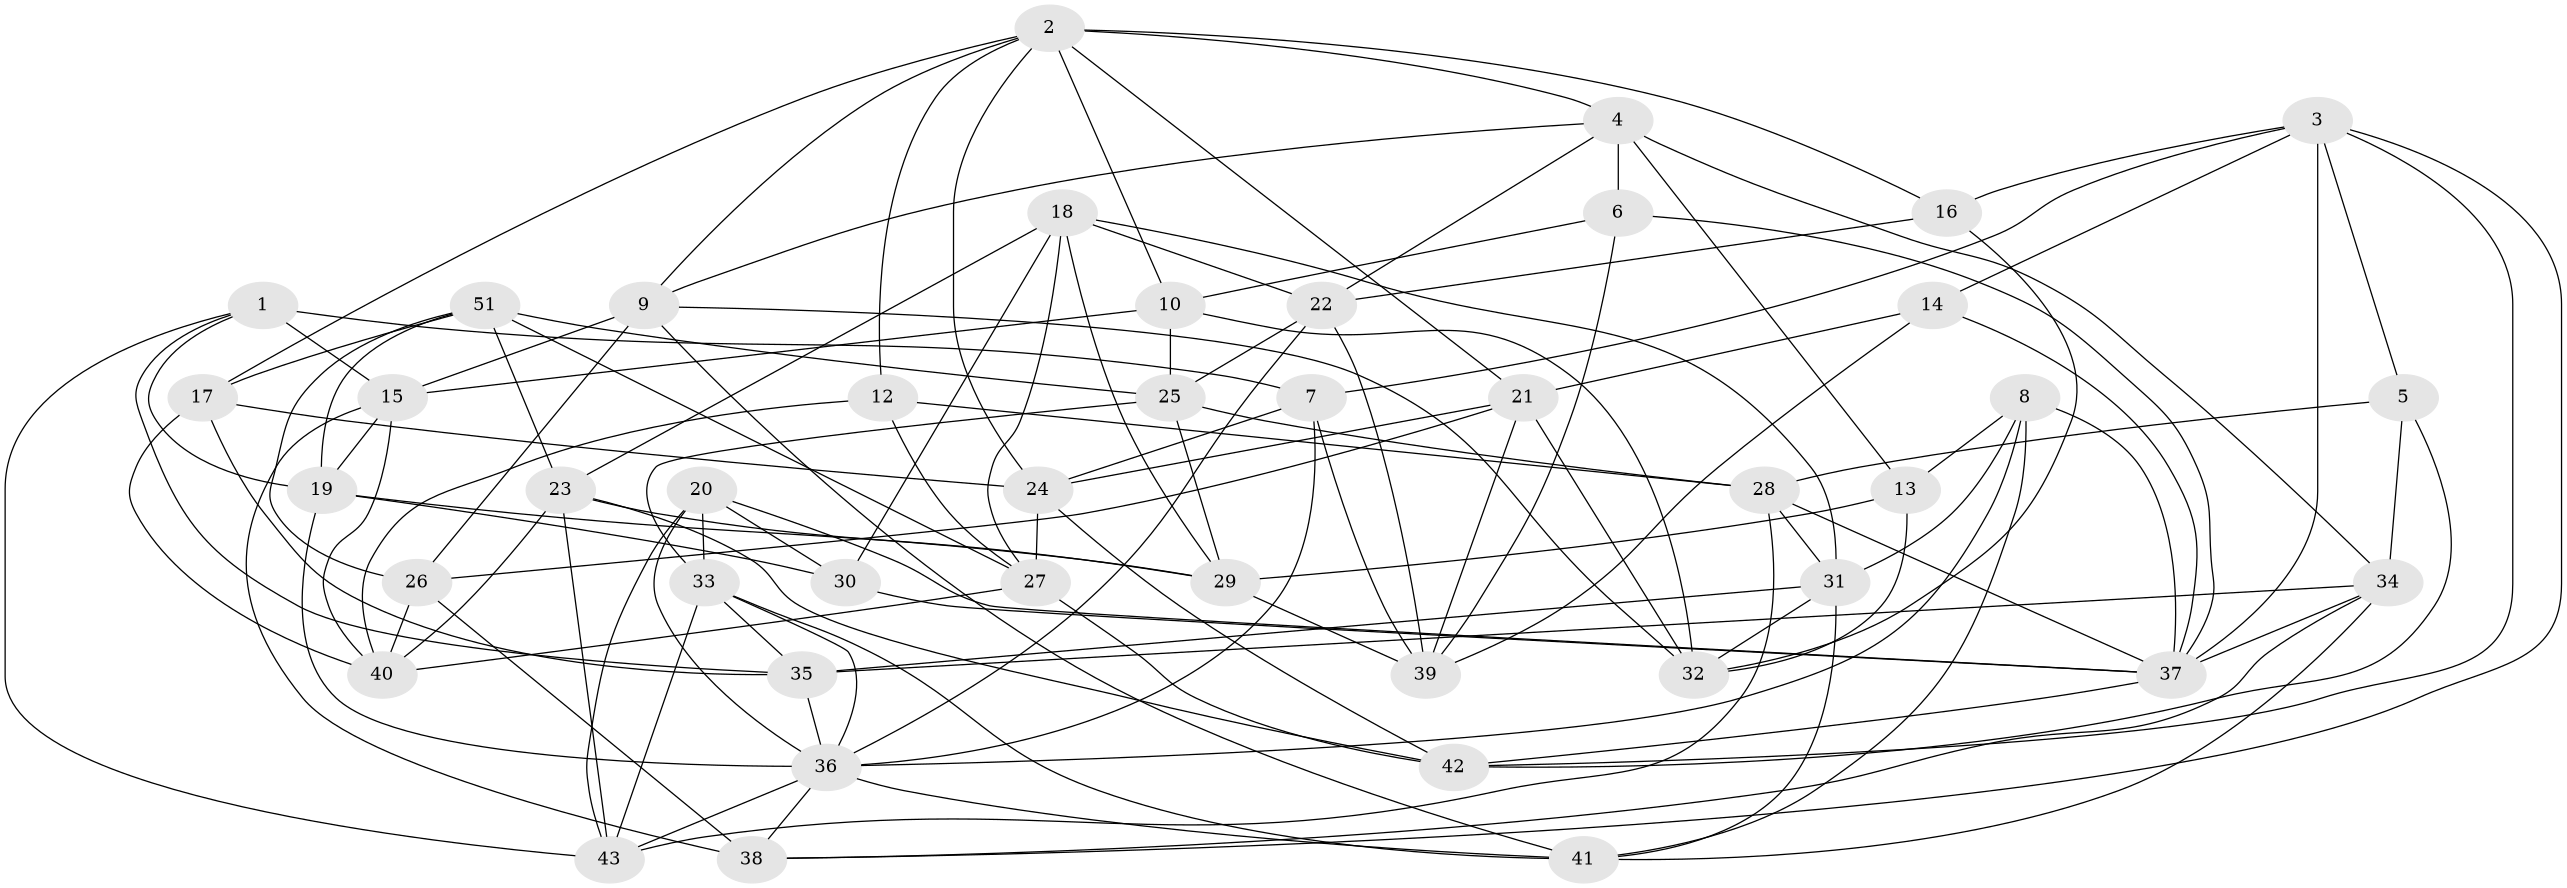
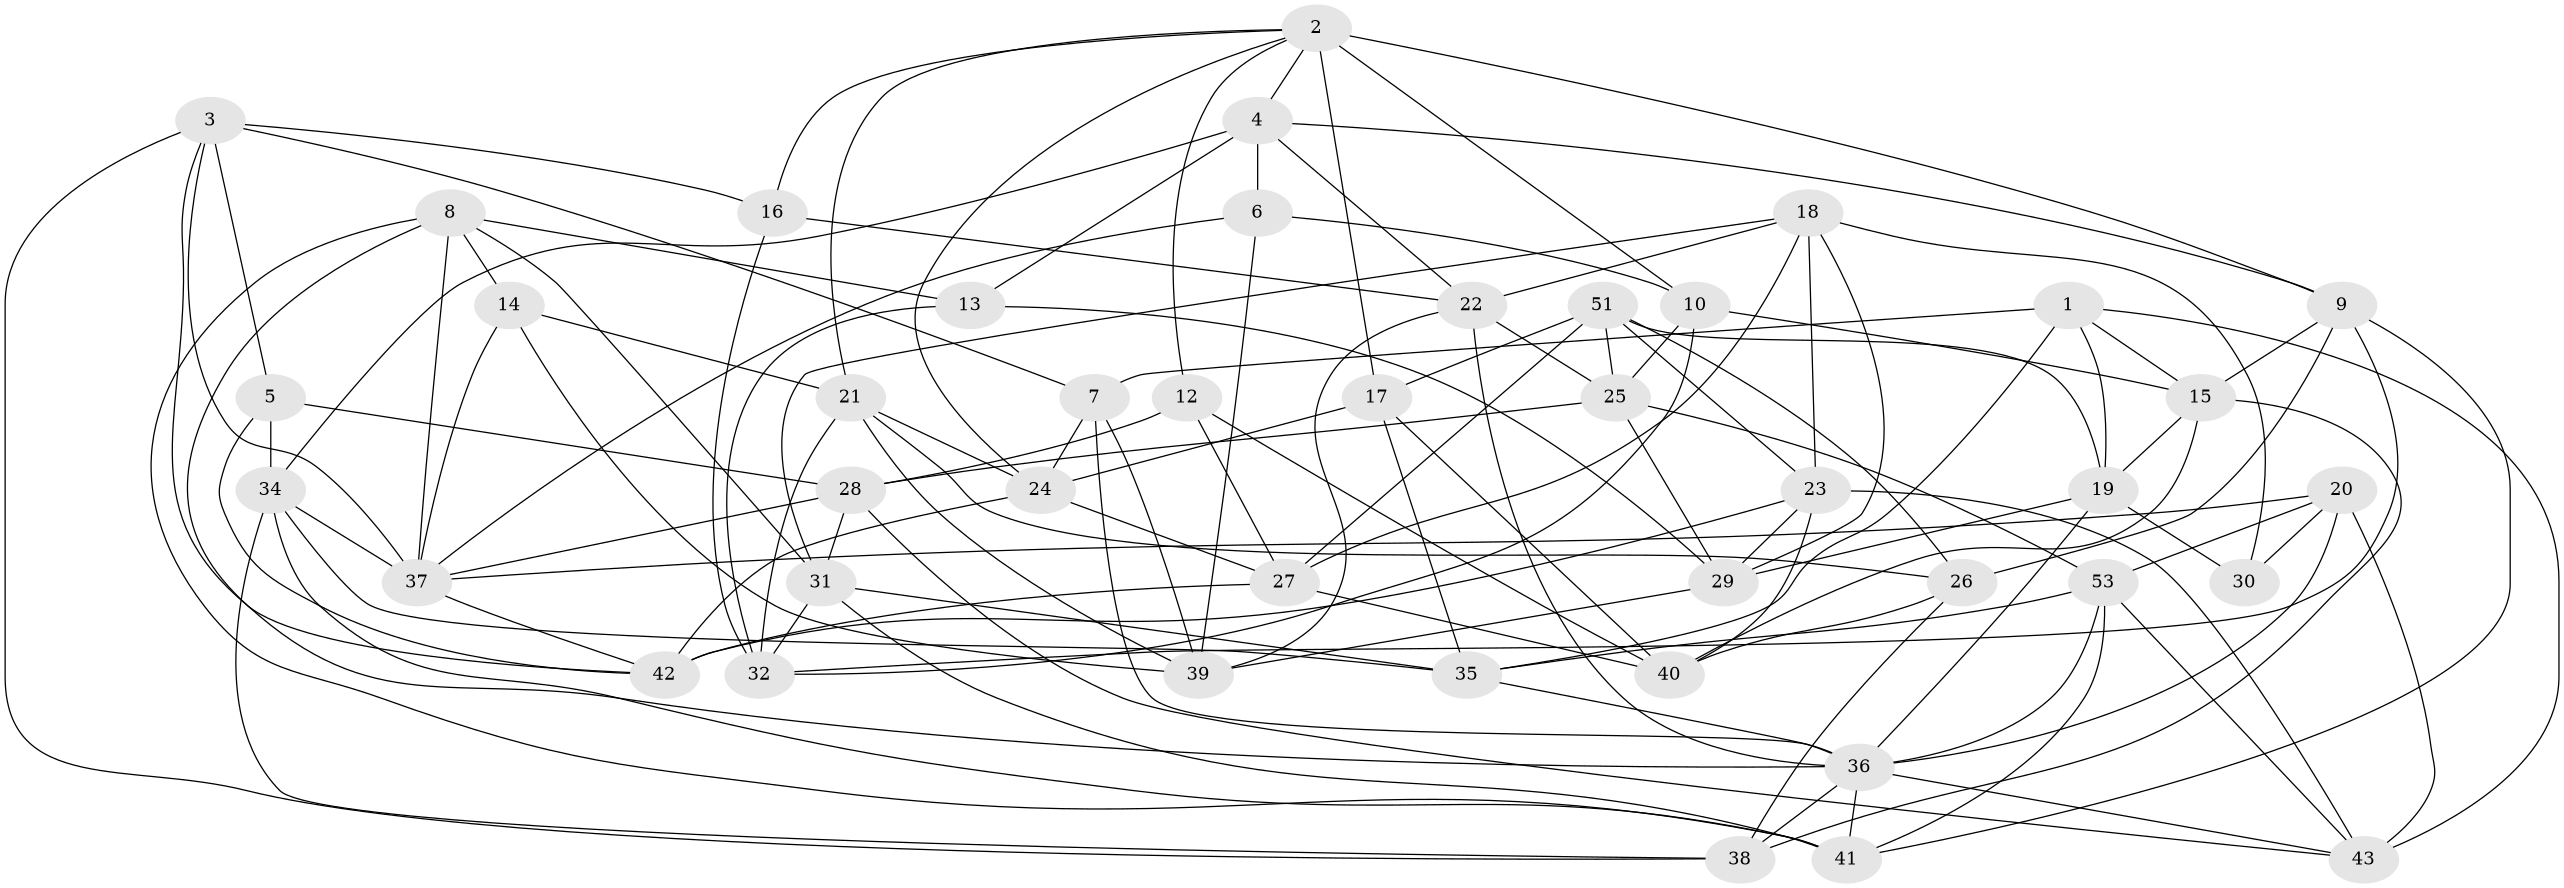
(2125, 213) -> (480, 259)
(705, 583) -> (2103, 583)
(1506, 639) -> none
